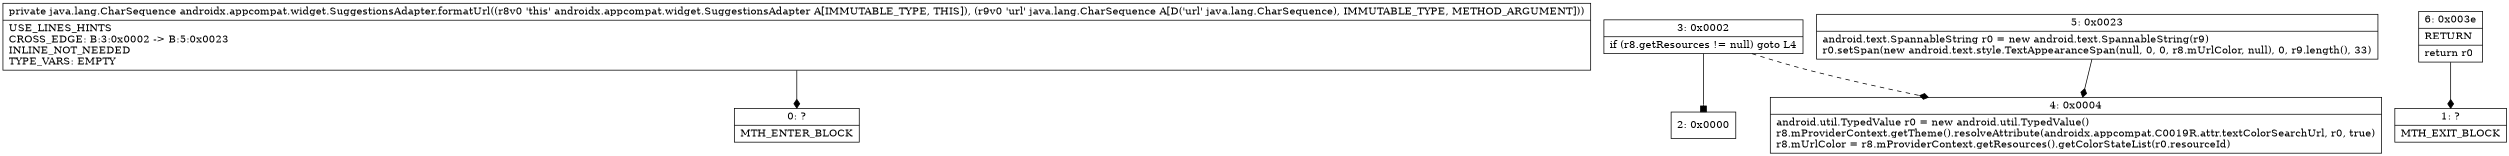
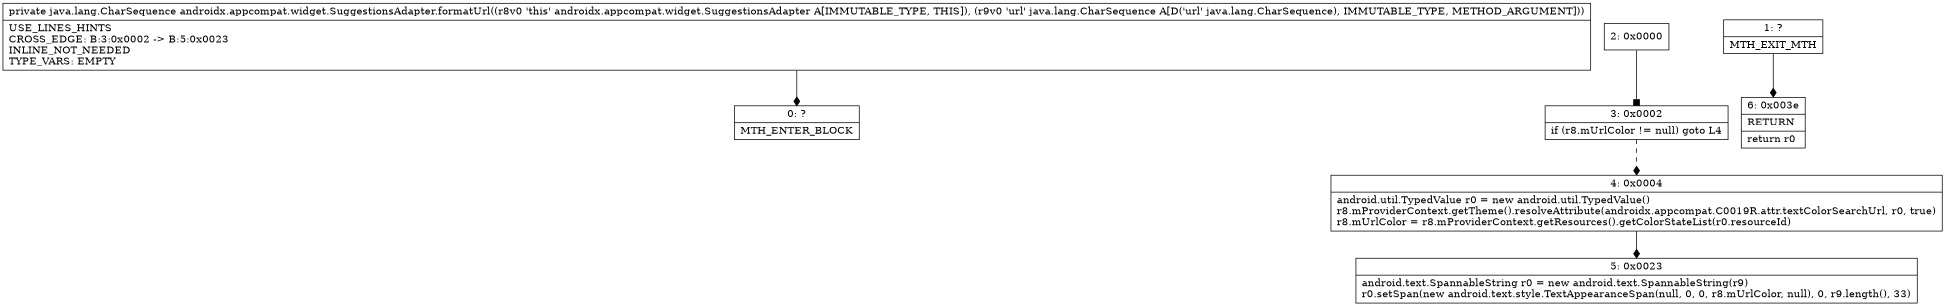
(1703, 45) -> (1637, 131)
(2088, 74) -> (1637, 240)
(1703, 79) -> (1637, 74)
(2451, 81) -> (1773, 71)
(2451, 133) -> (1773, 45)
